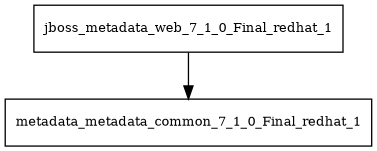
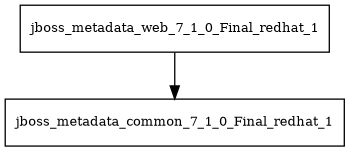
(188, 123) -> (175, 123)
